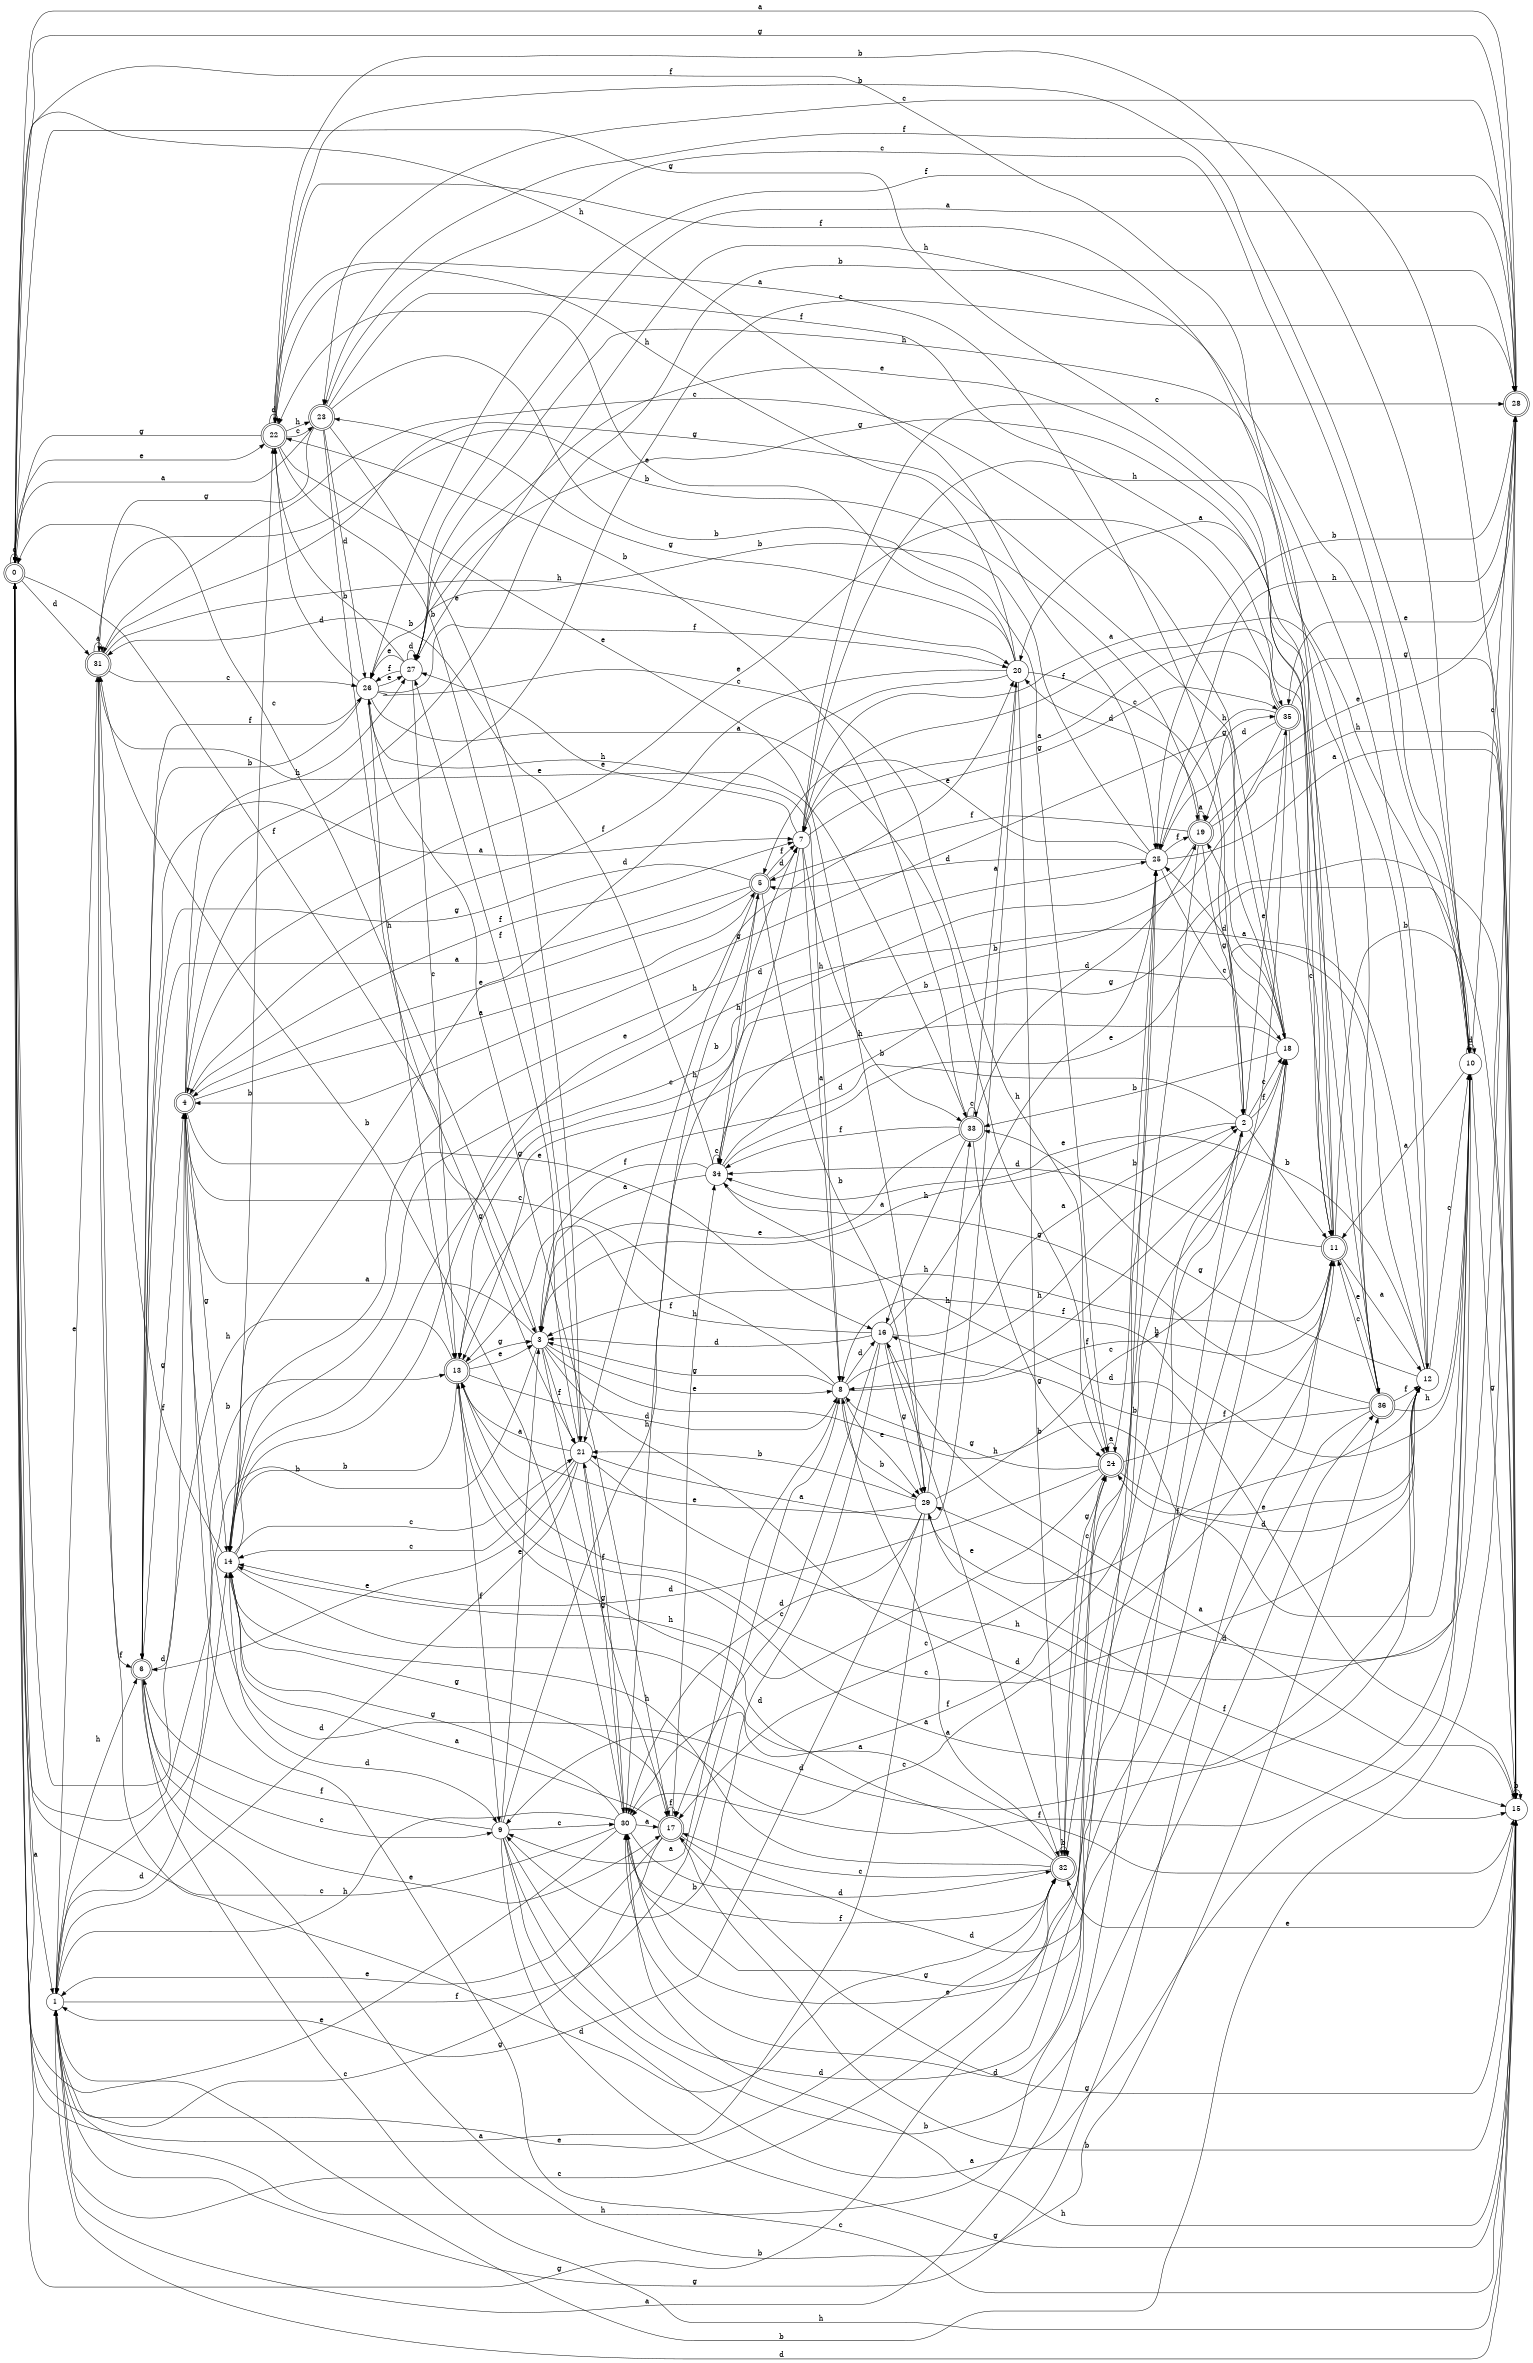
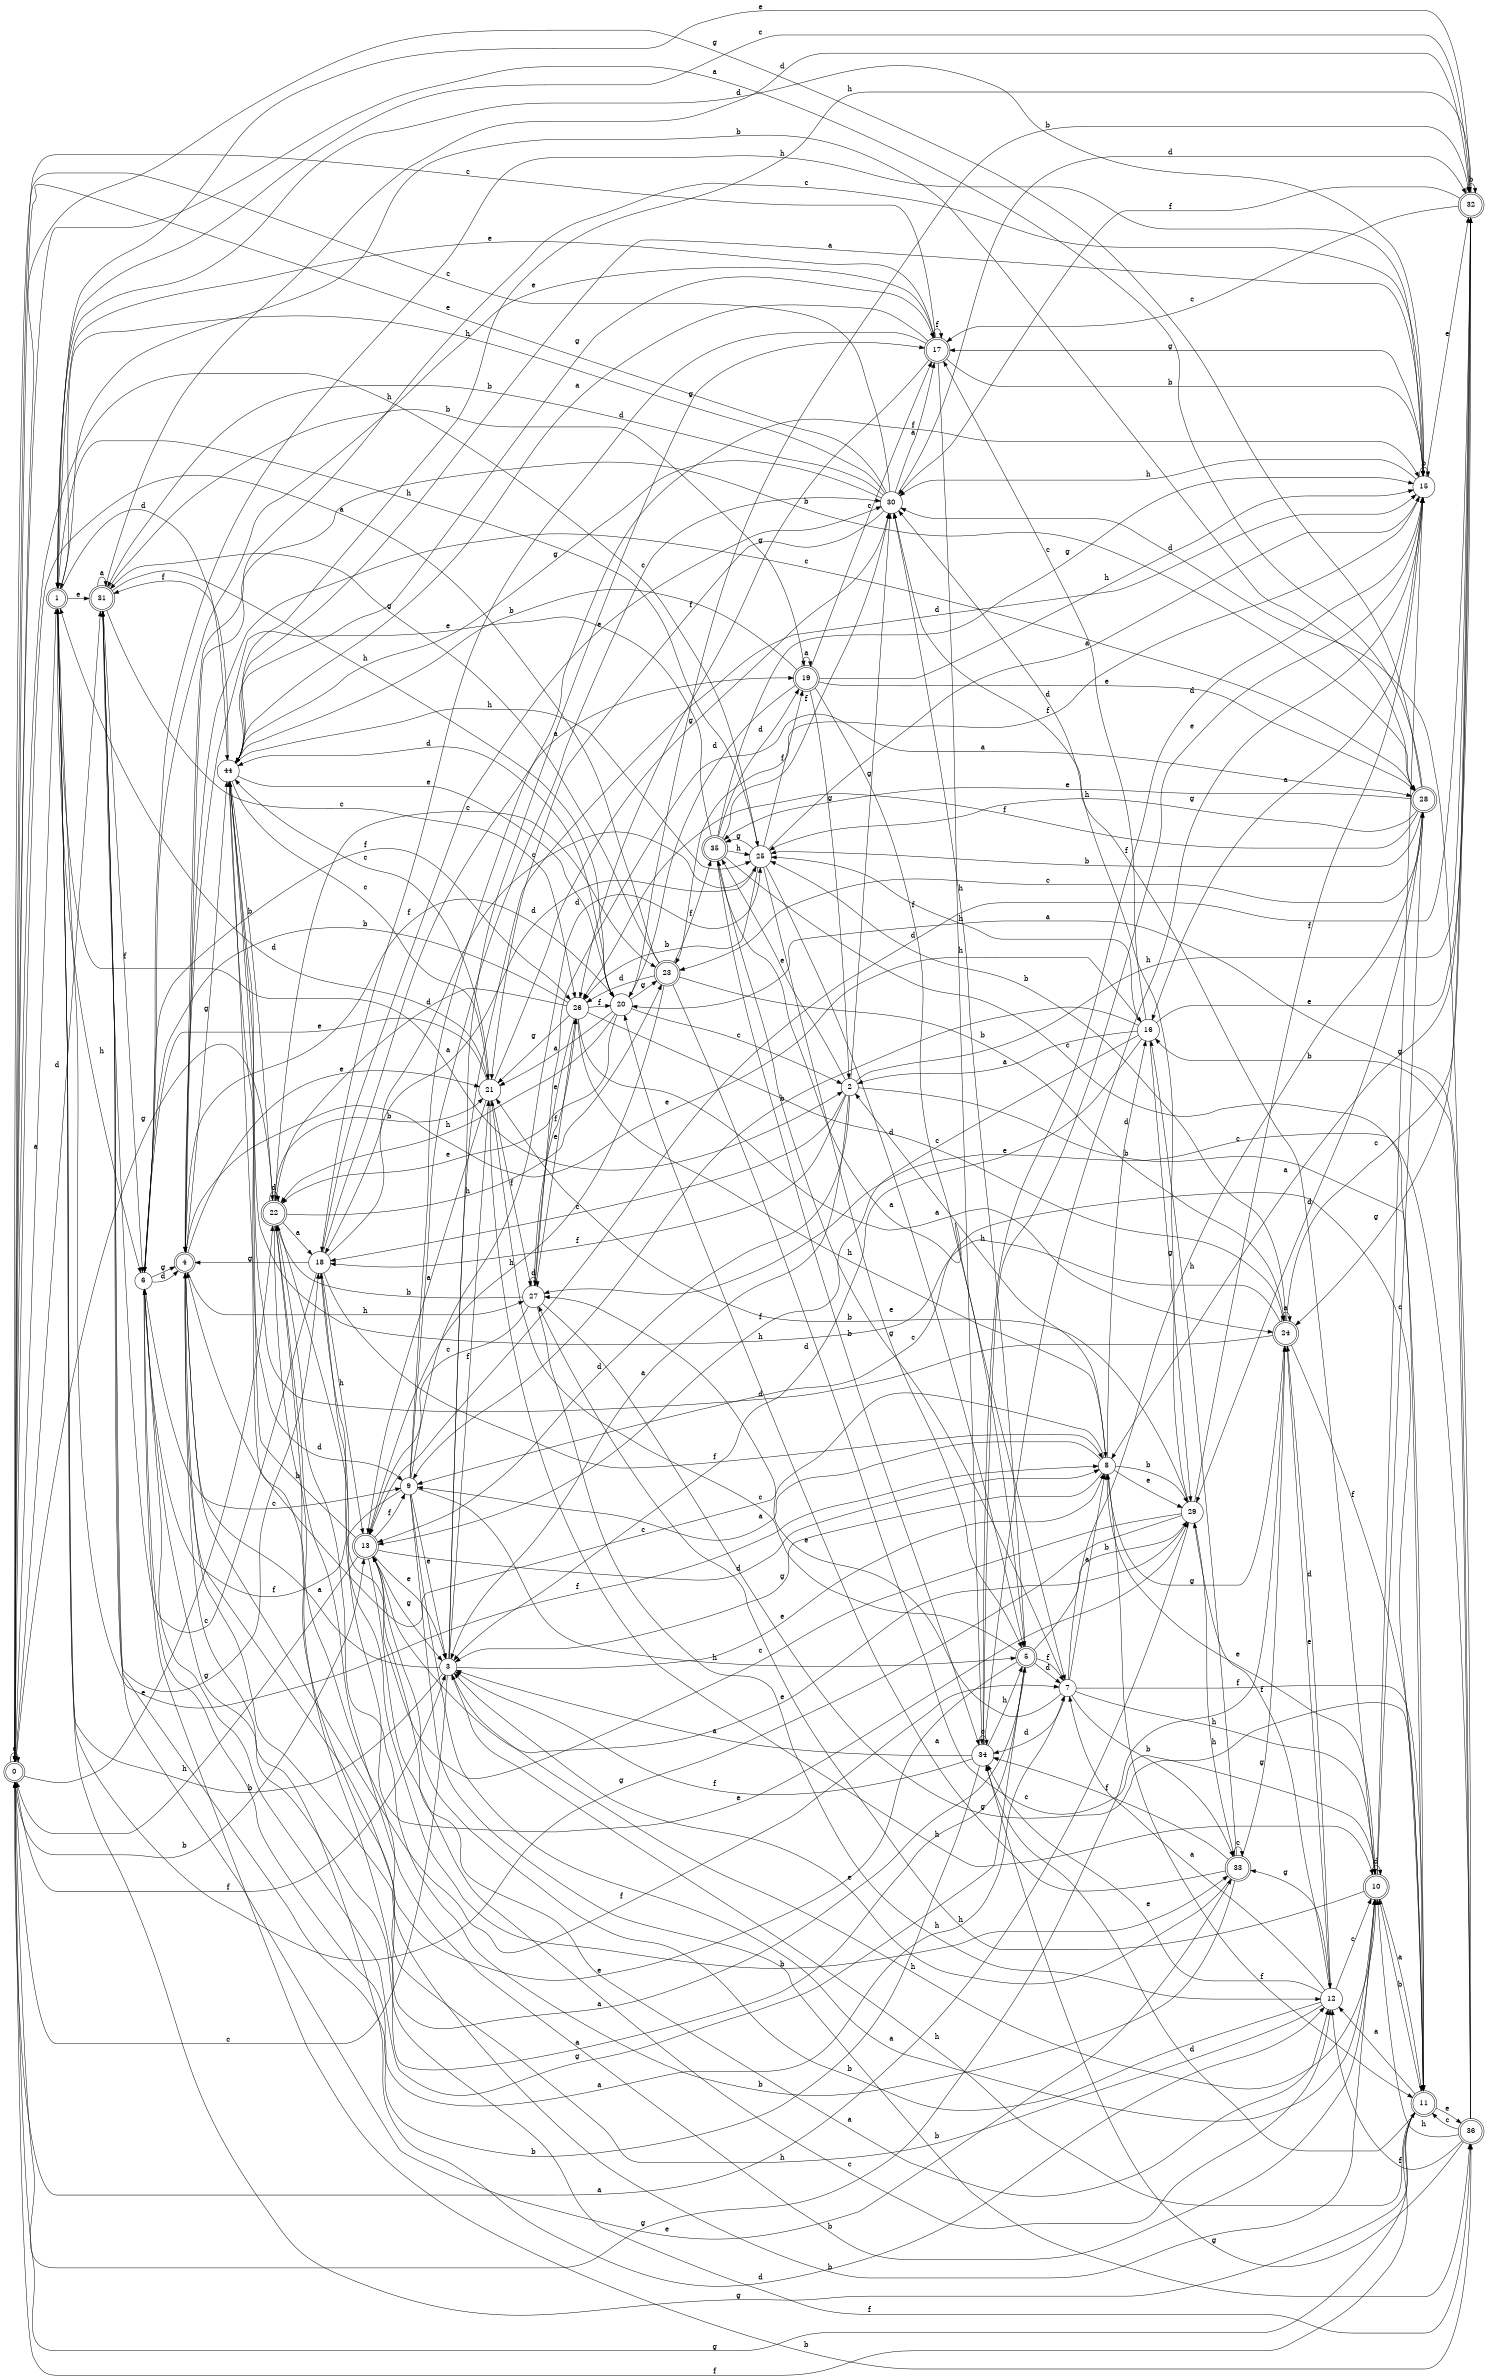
(978, 349) -> (296, 1237)
(536, 908) -> (289, 1094)
(1078, 978) -> none
(1471, 1064) -> (1376, 1887)
(646, 1439) -> (661, 1658)
(228, 1562) -> (228, 771)
(142, 1669) -> (144, 1281)
(55, 2002) -> (57, 598)
(996, 2236) -> (913, 426)
